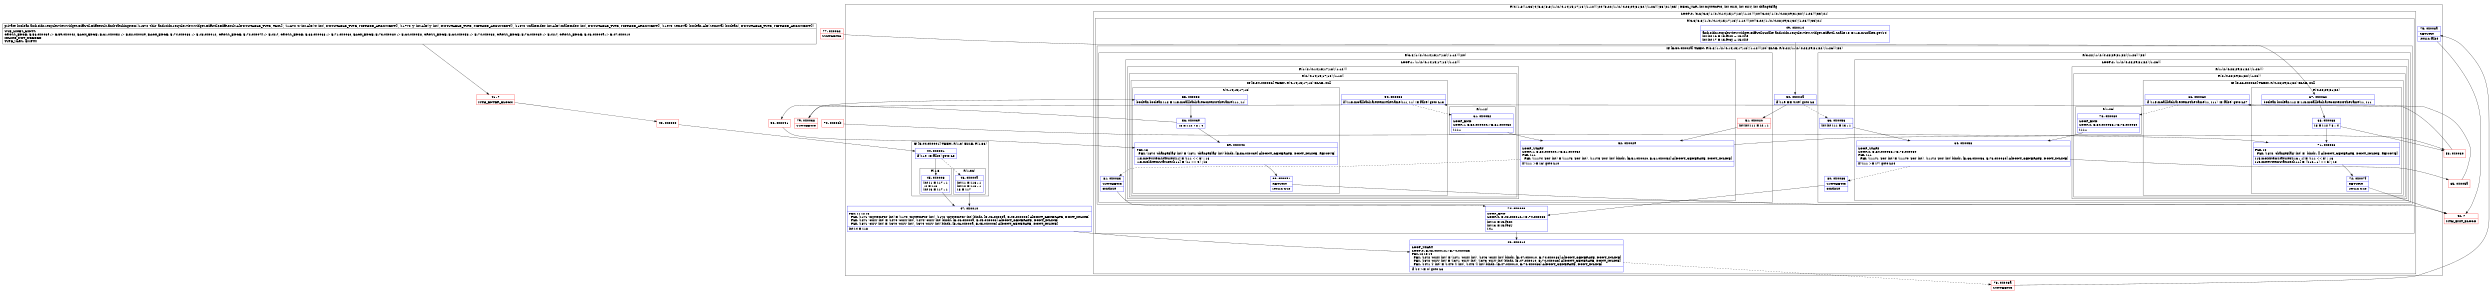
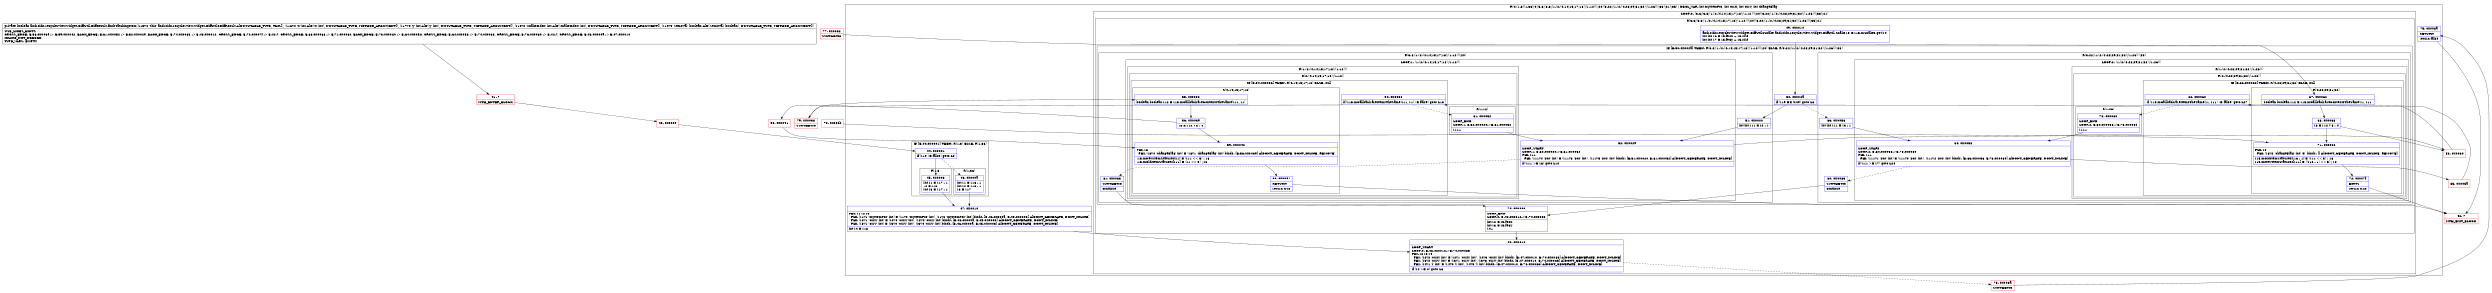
(1754, 123) -> (1754, 123)
(2356, 184) -> (2354, 184)
